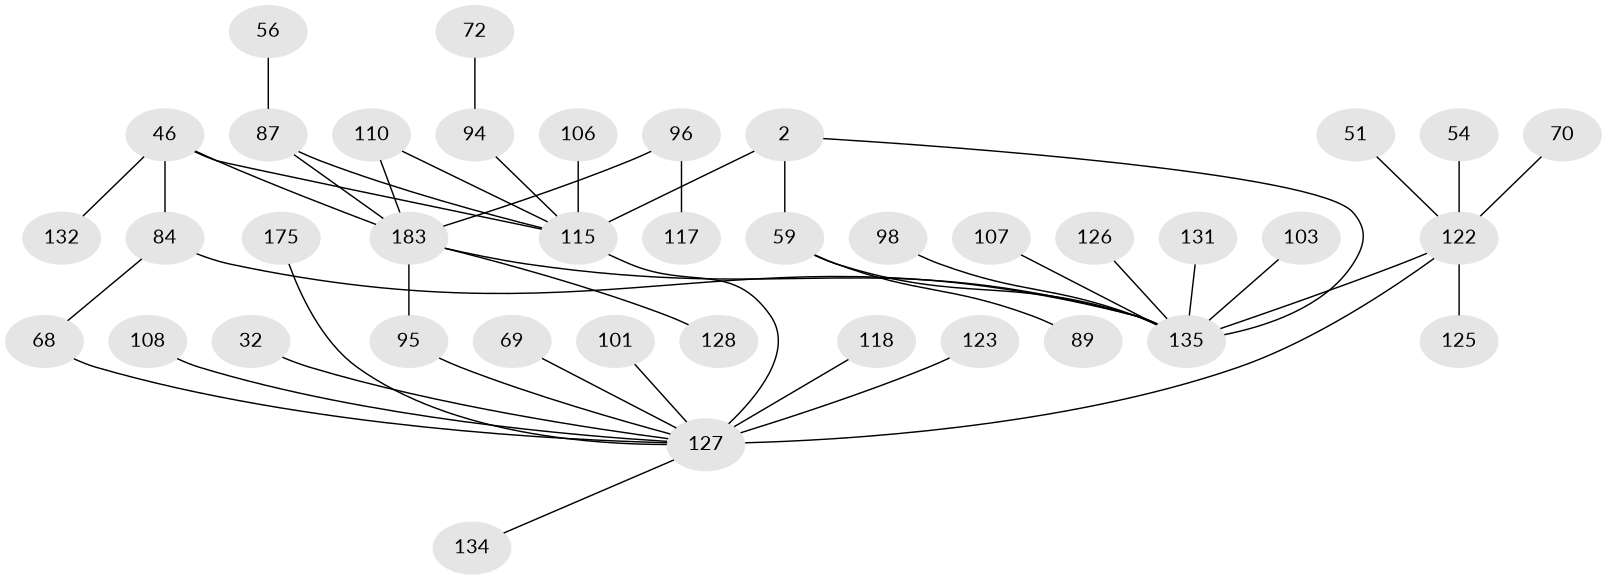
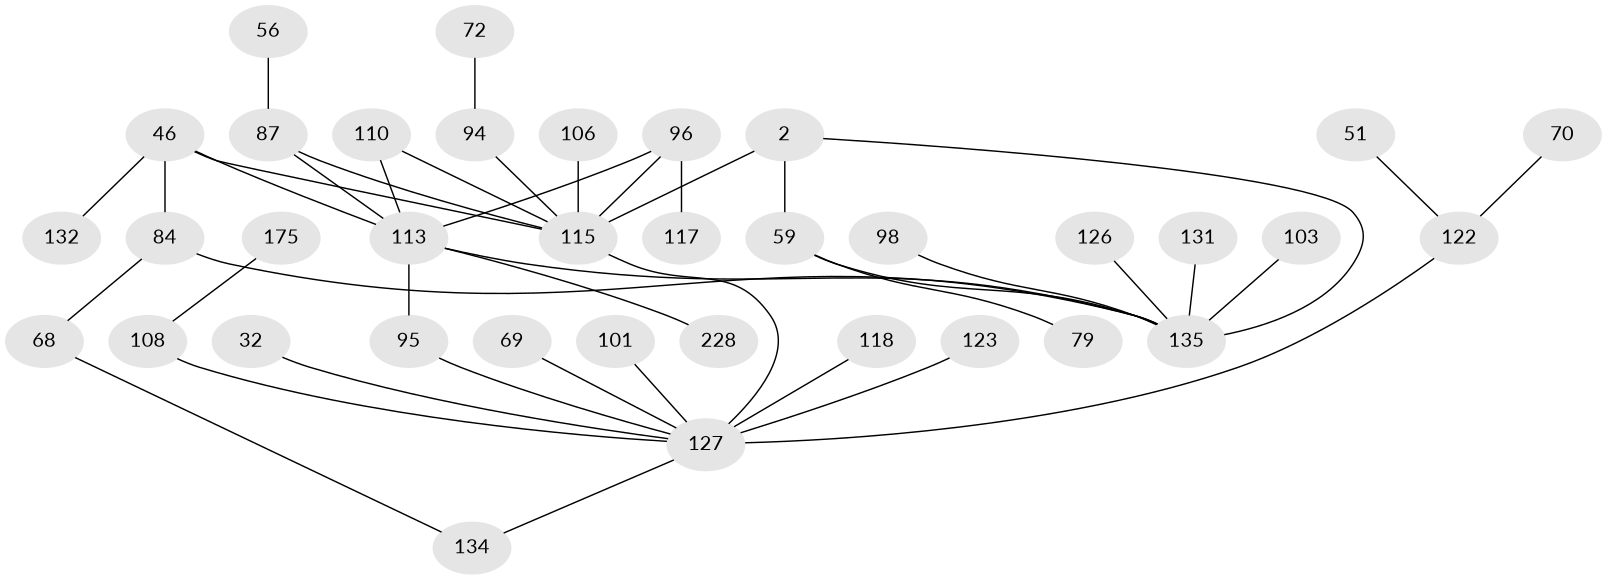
(1459, 135) -> none
none -> (630, 186)
(409, 238) -> (409, 238)
(991, 238) -> none
(1350, 283) -> none
(719, 341) -> (719, 341)
(1083, 341) -> (1083, 341)
(1459, 341) -> none
(435, 408) -> (214, 290)
(368, 420) -> (258, 445)
